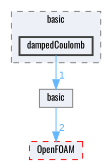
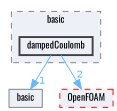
(56, 120) -> (69, 69)
